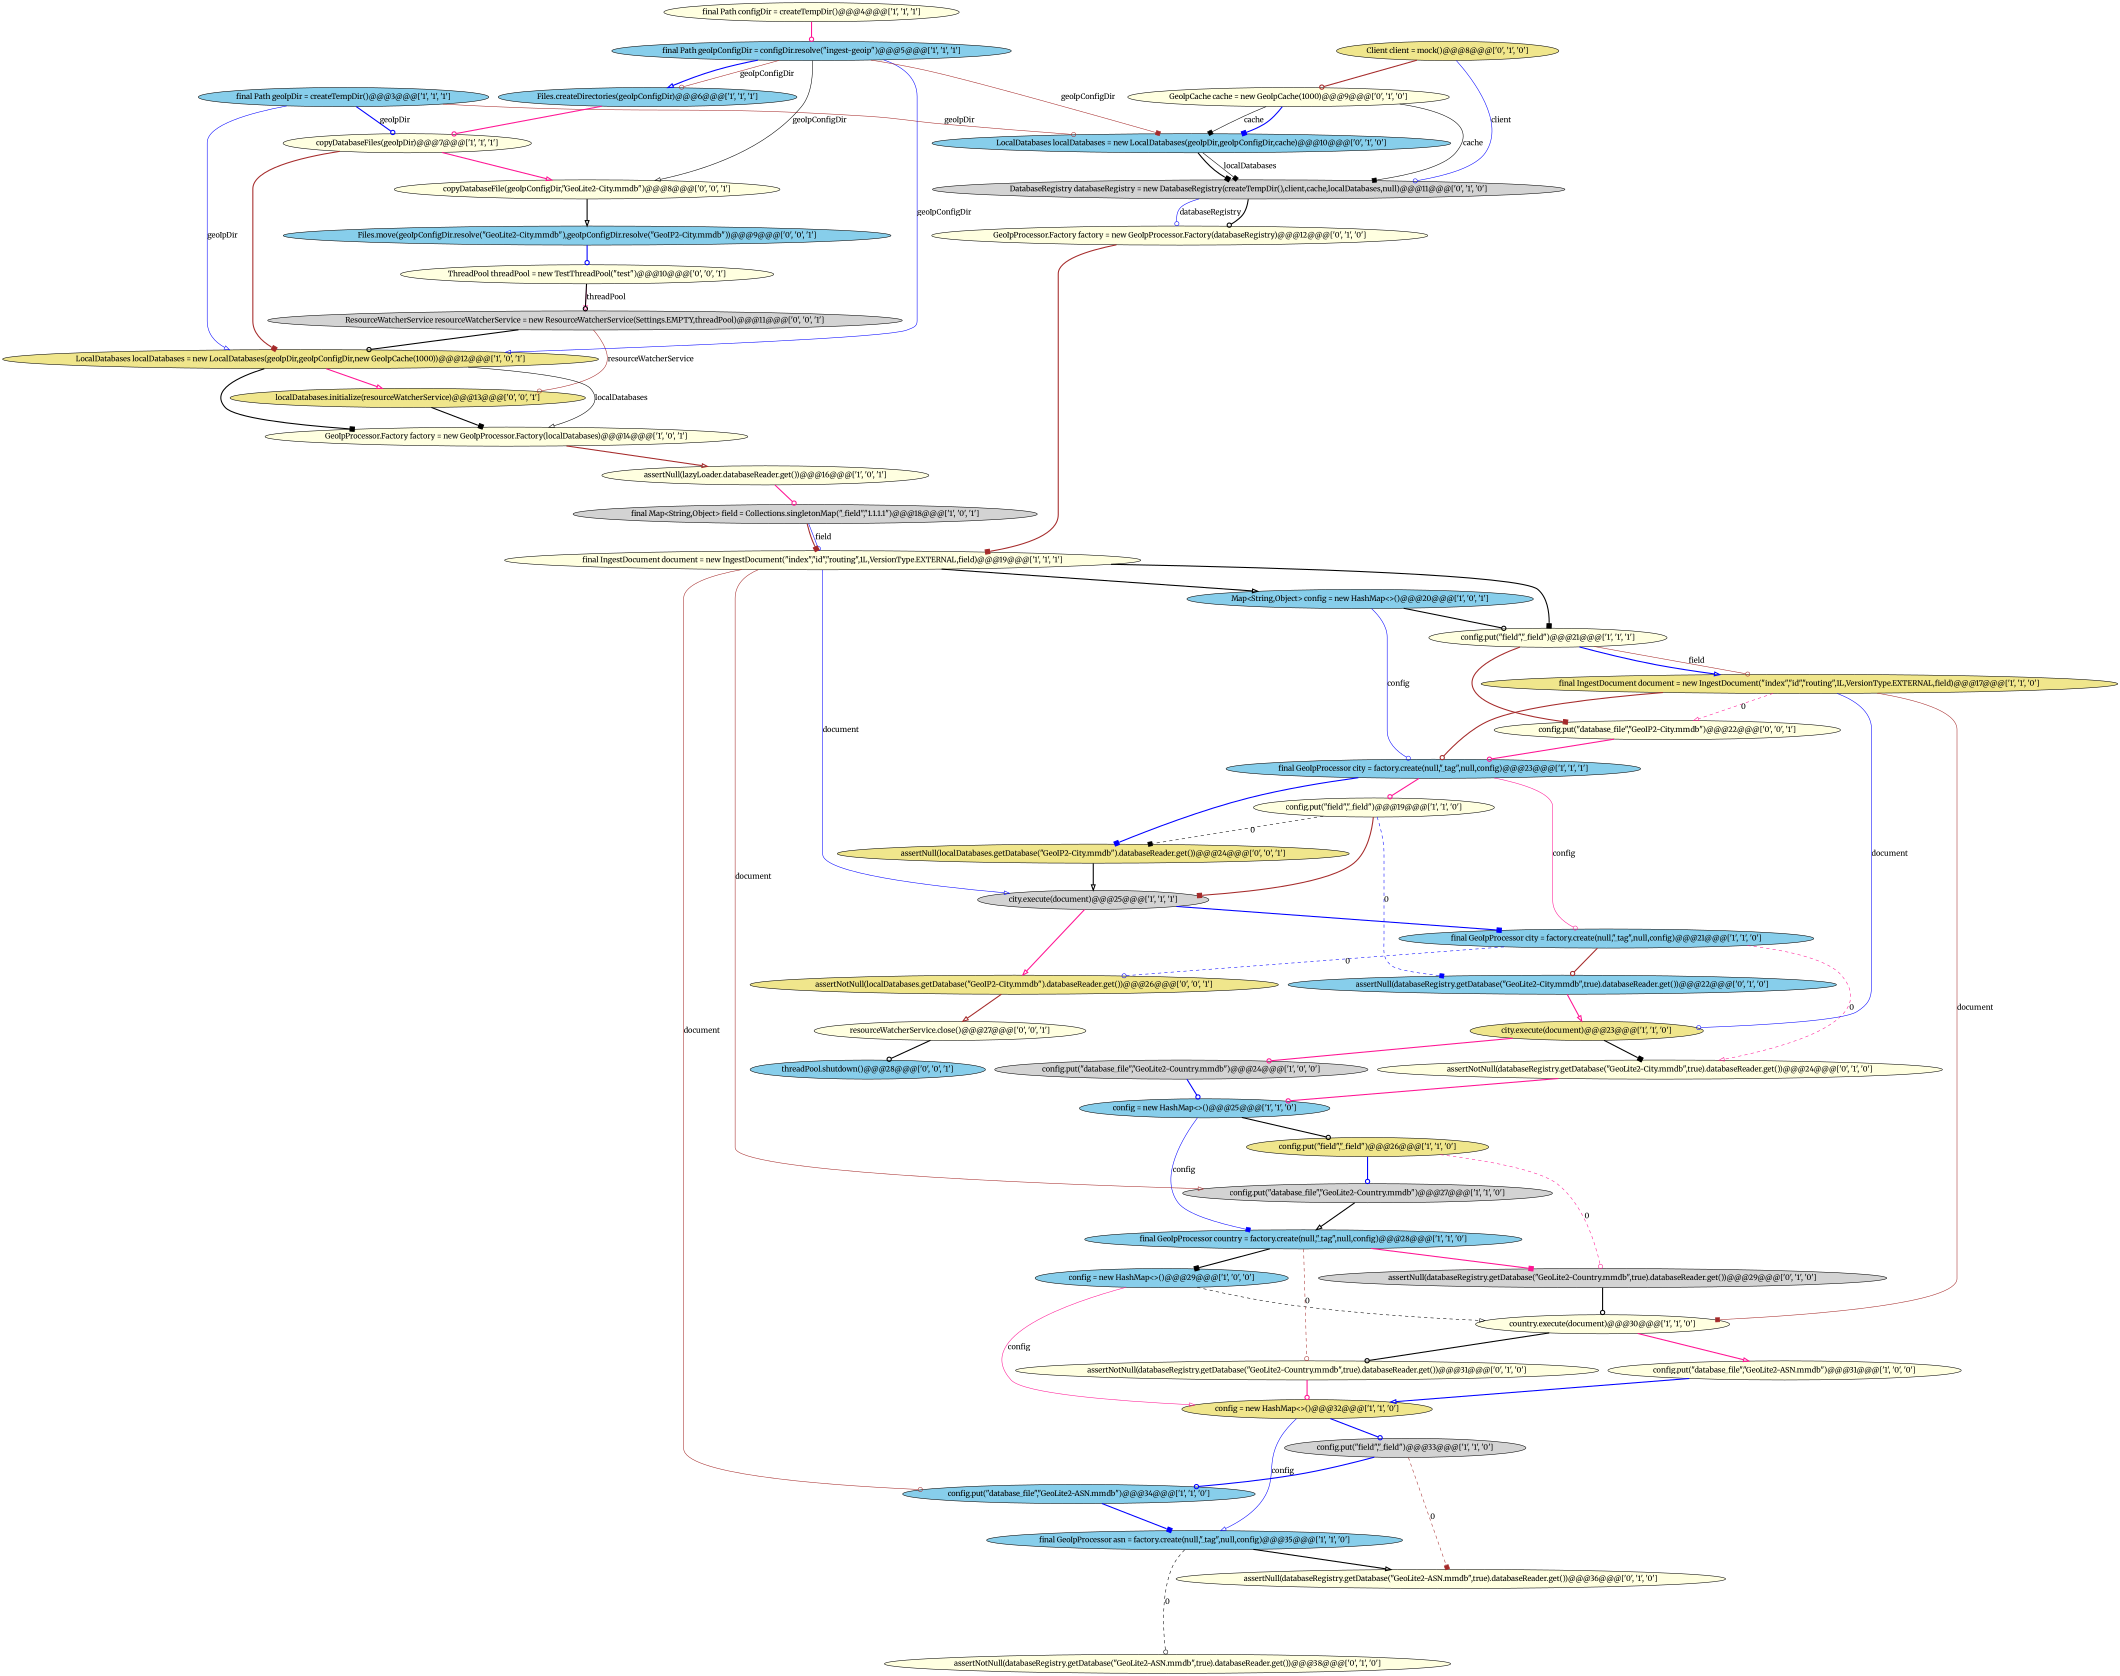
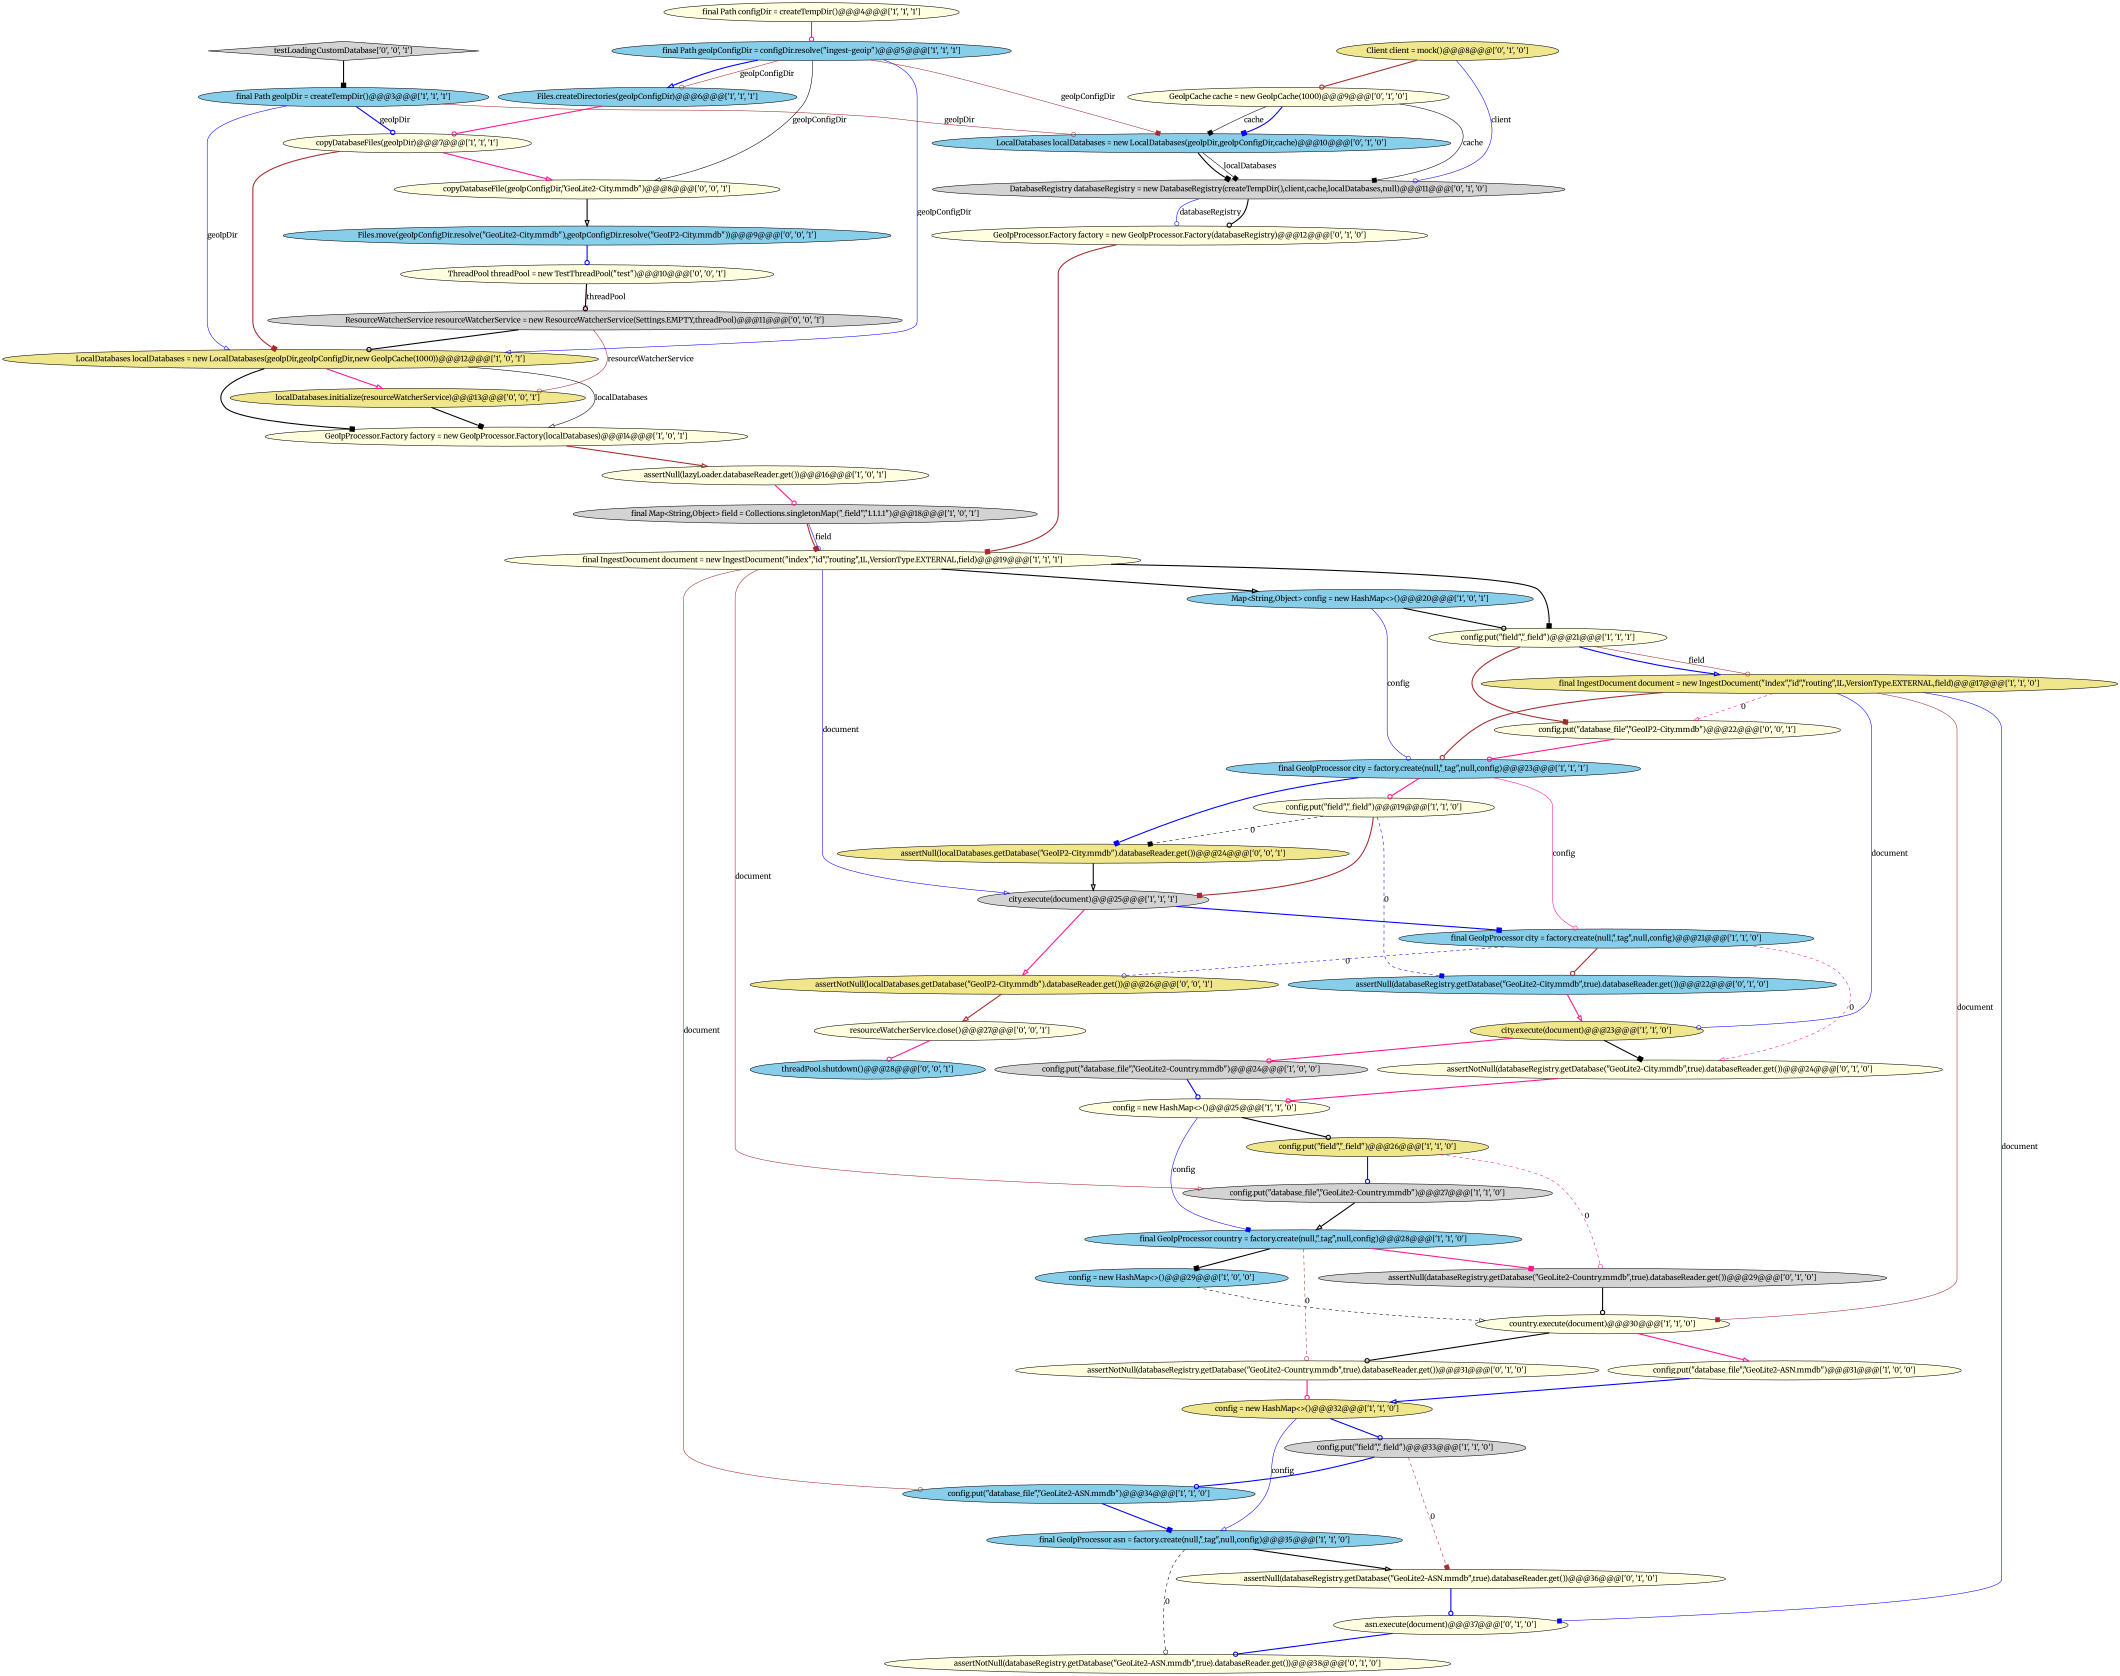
none -> (344, 51)
(911, 1049) -> (911, 1049)
(1205, 1108) -> (1205, 1108)
(1015, 1382) -> none
none -> (1451, 1625)
